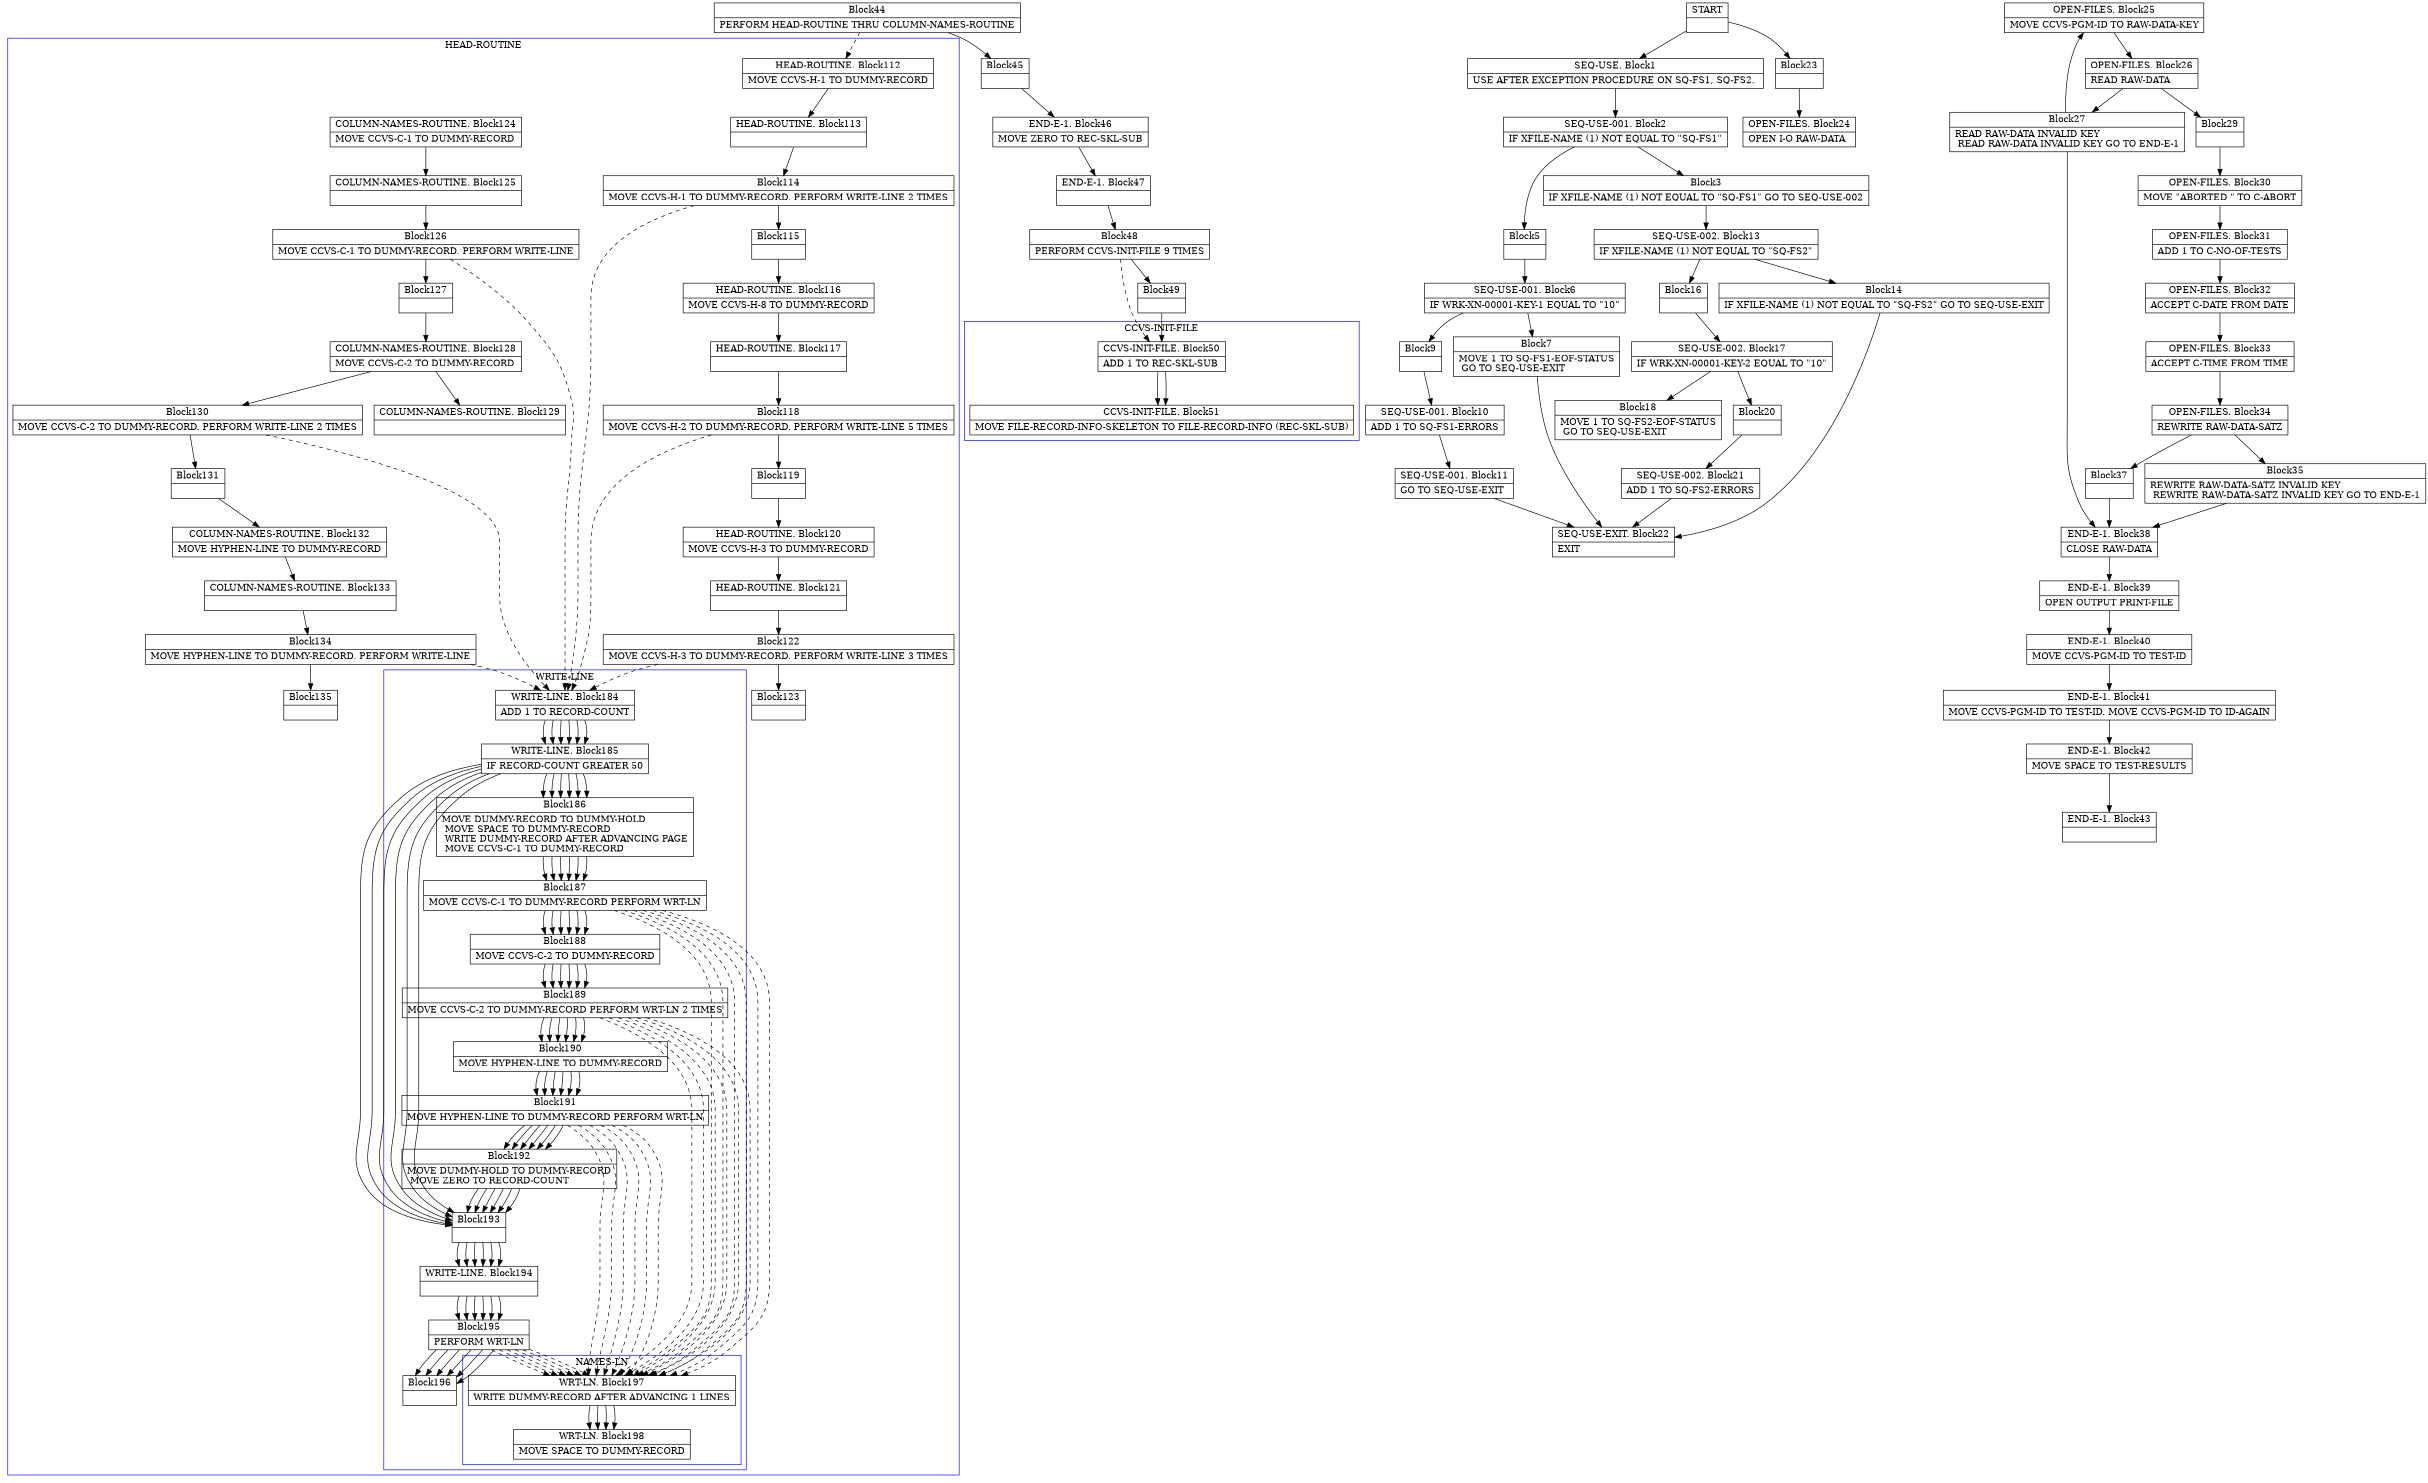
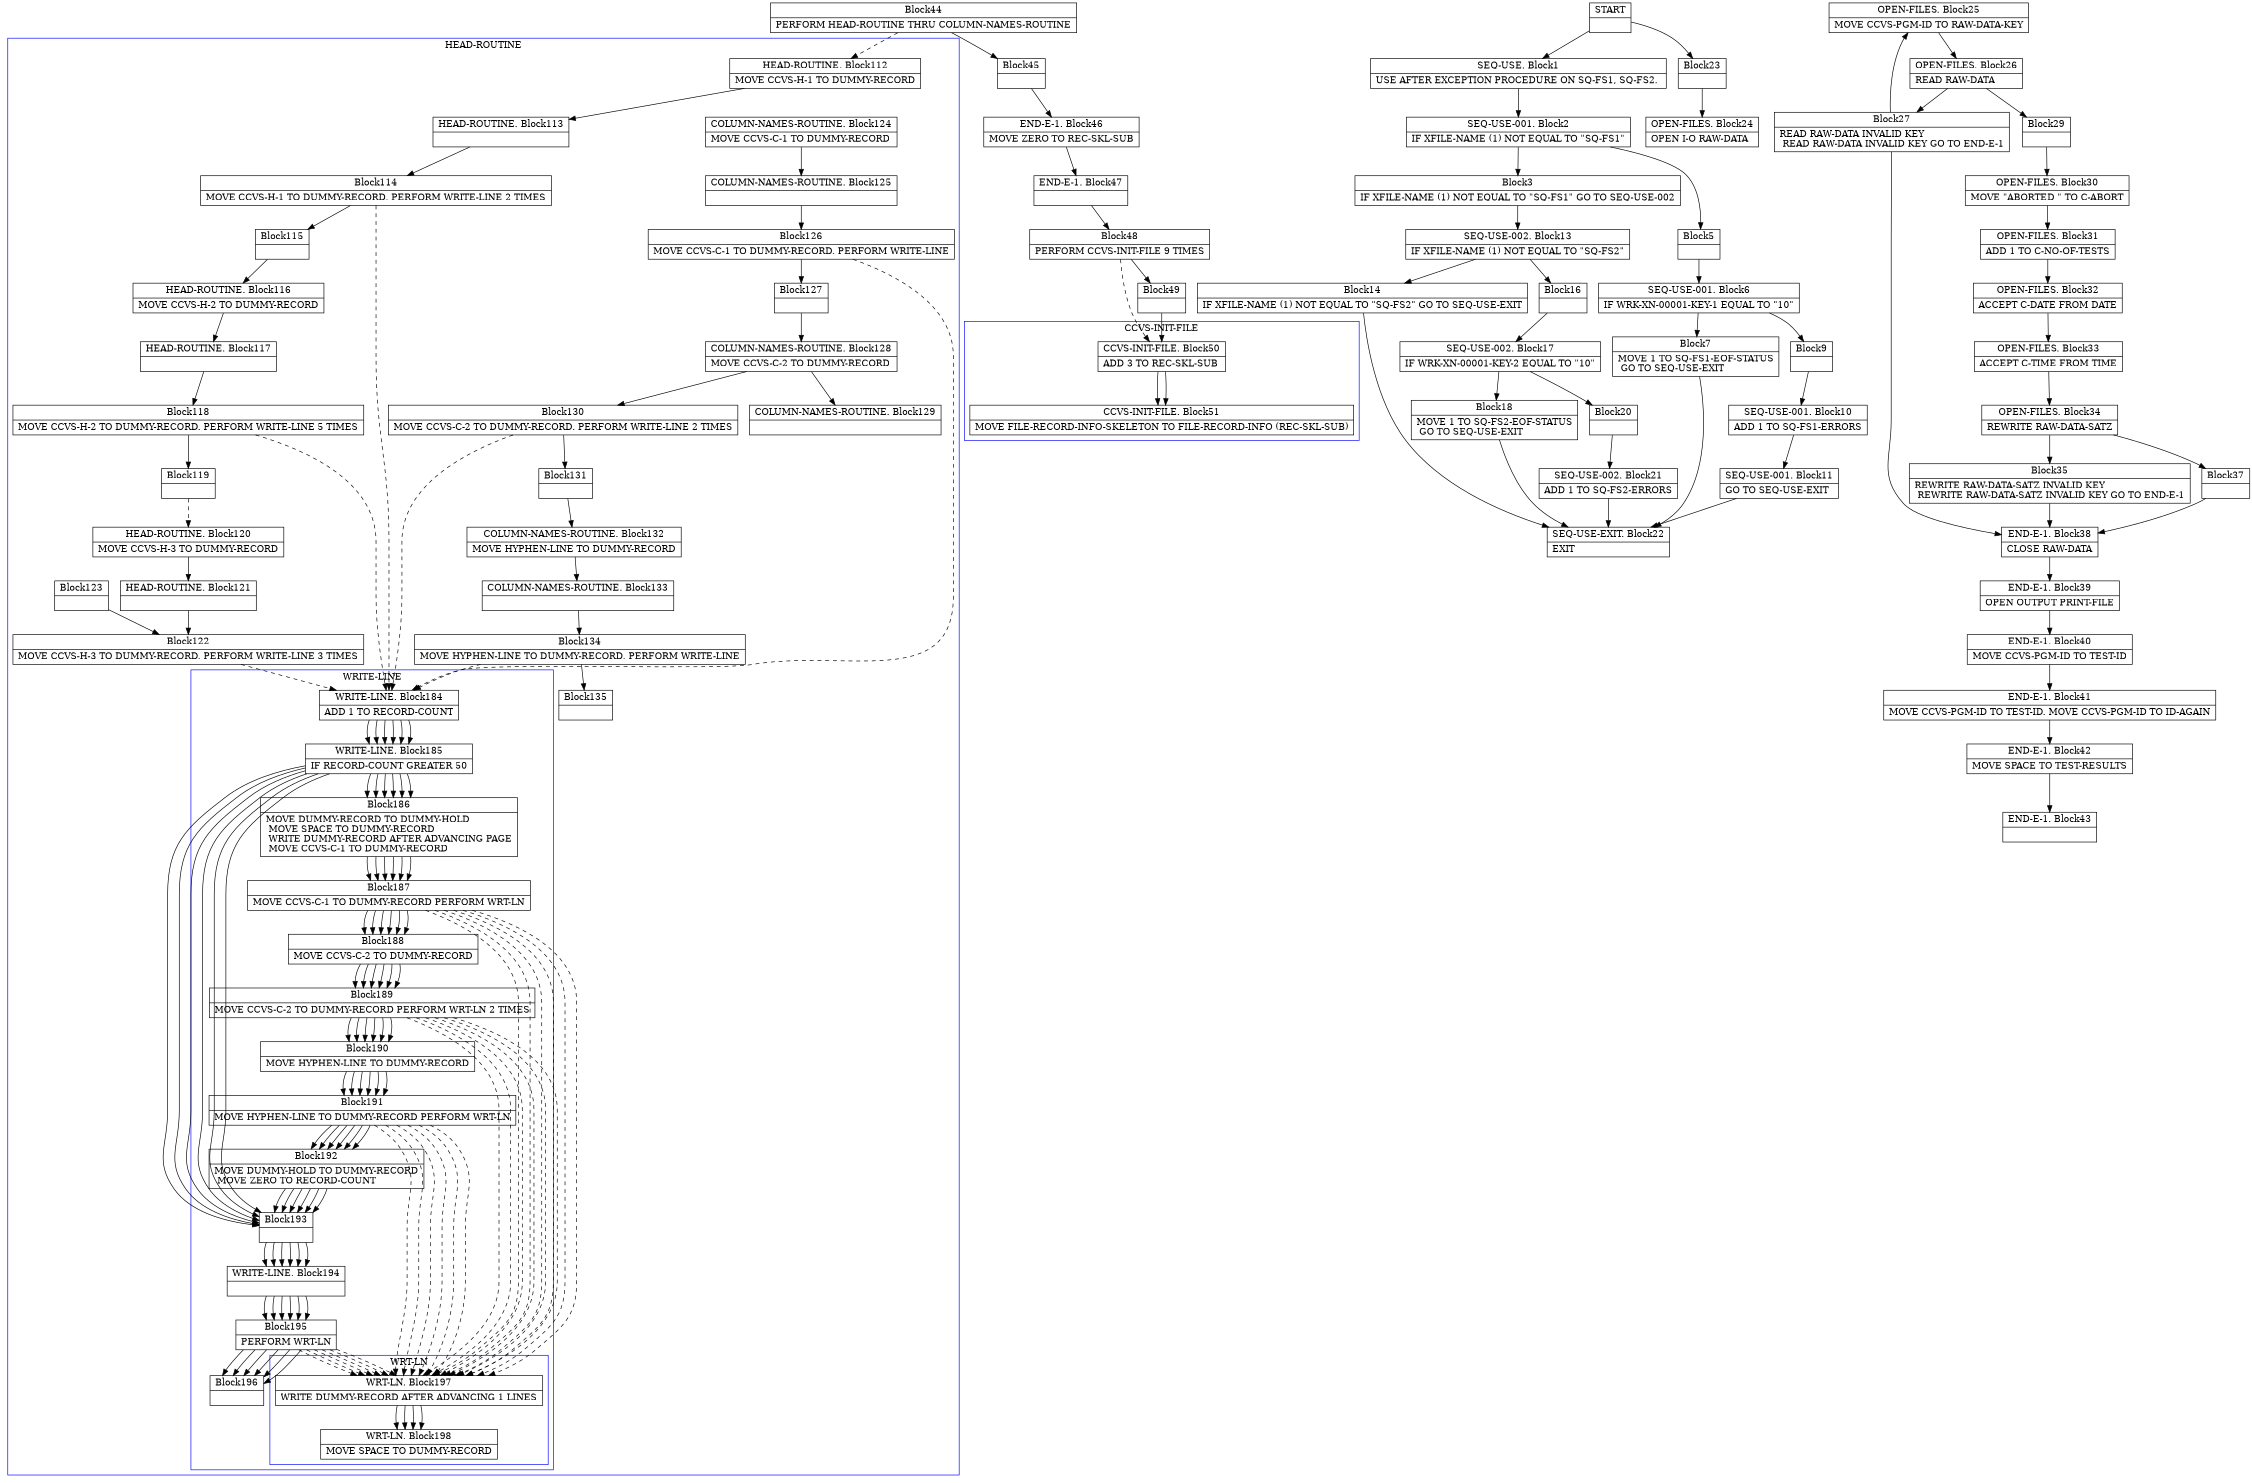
(779, 305) -> (228, 305)
(1161, 364) -> (1161, 364)
none -> (1522, 489)
(779, 510) -> (188, 510)
(779, 674) -> (131, 621)
(602, 1363) -> (409, 1363)
